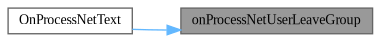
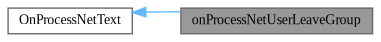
(150, 30) -> (163, 12)
